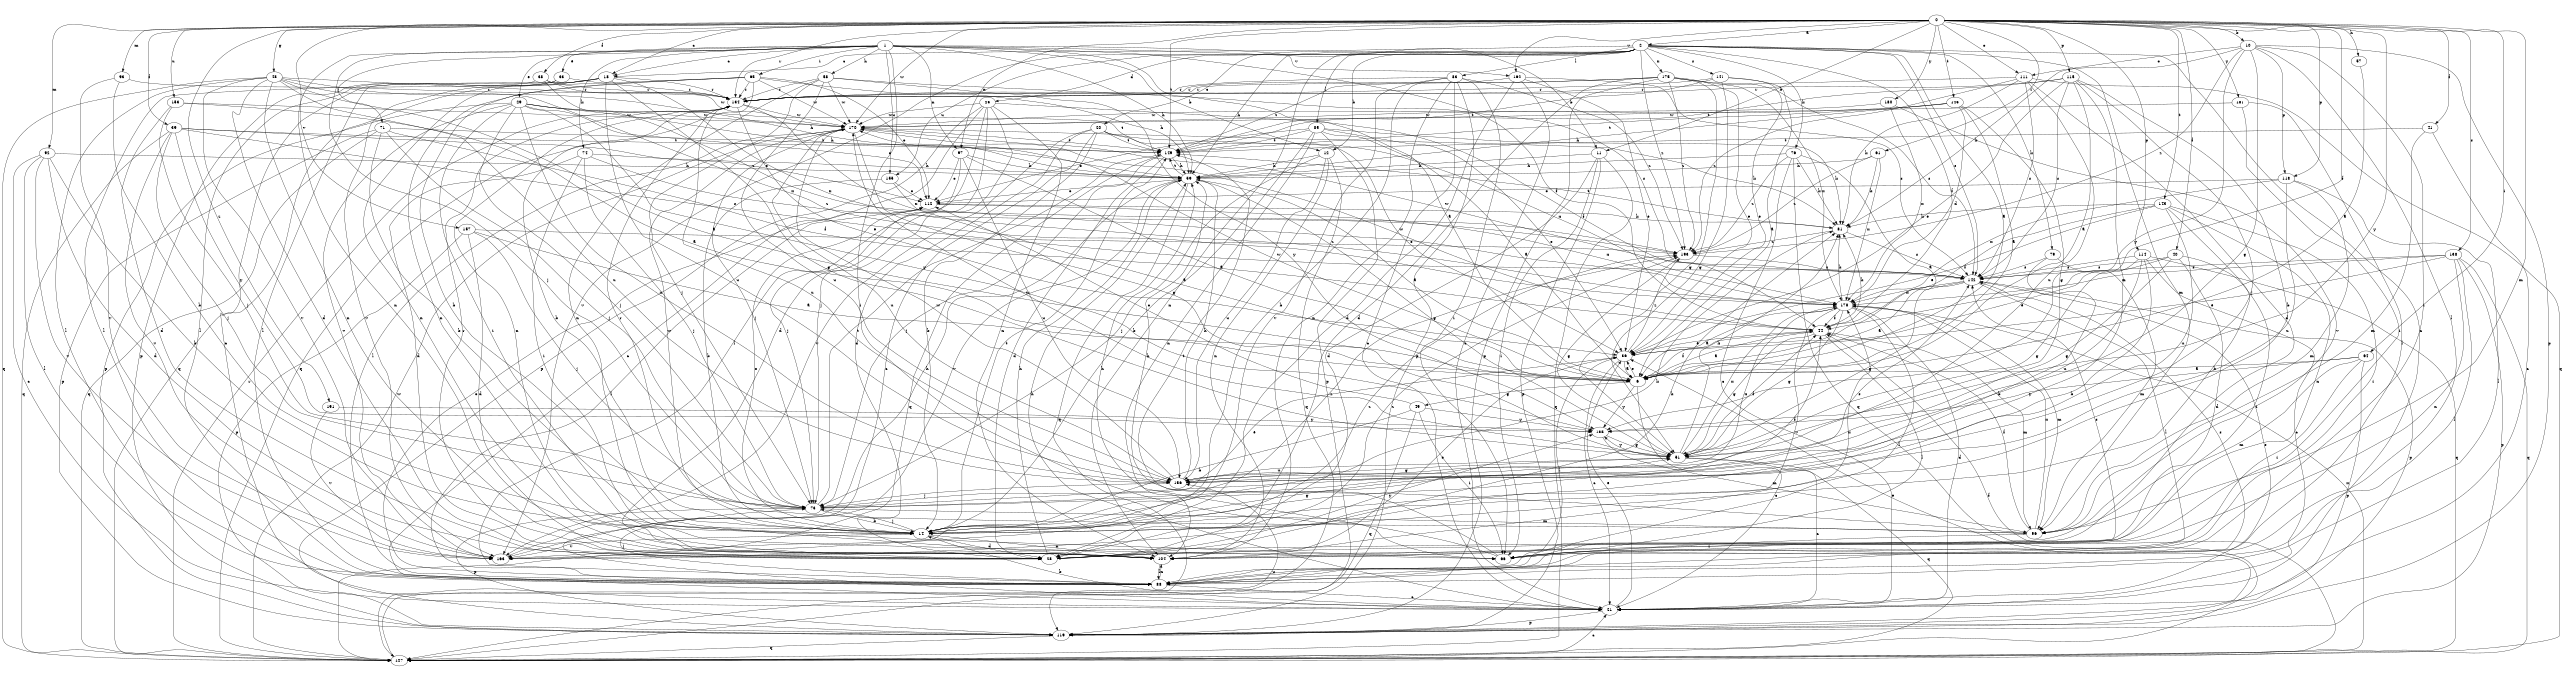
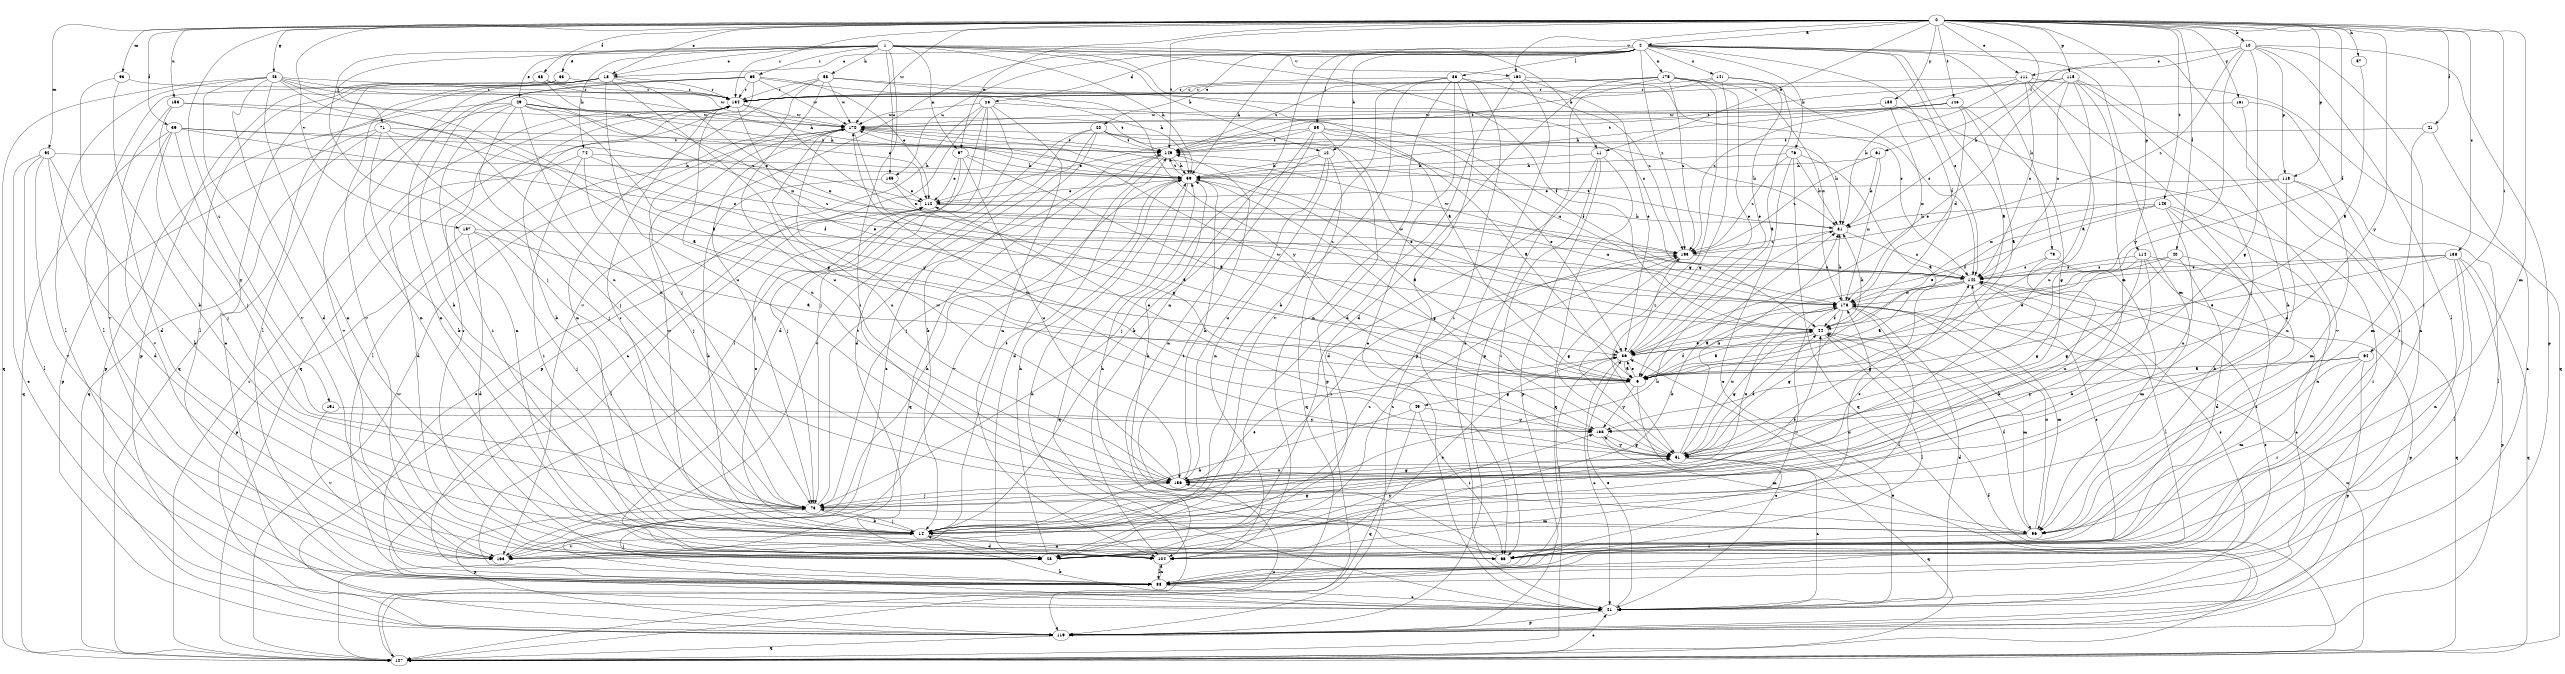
(405, 323) -> none
